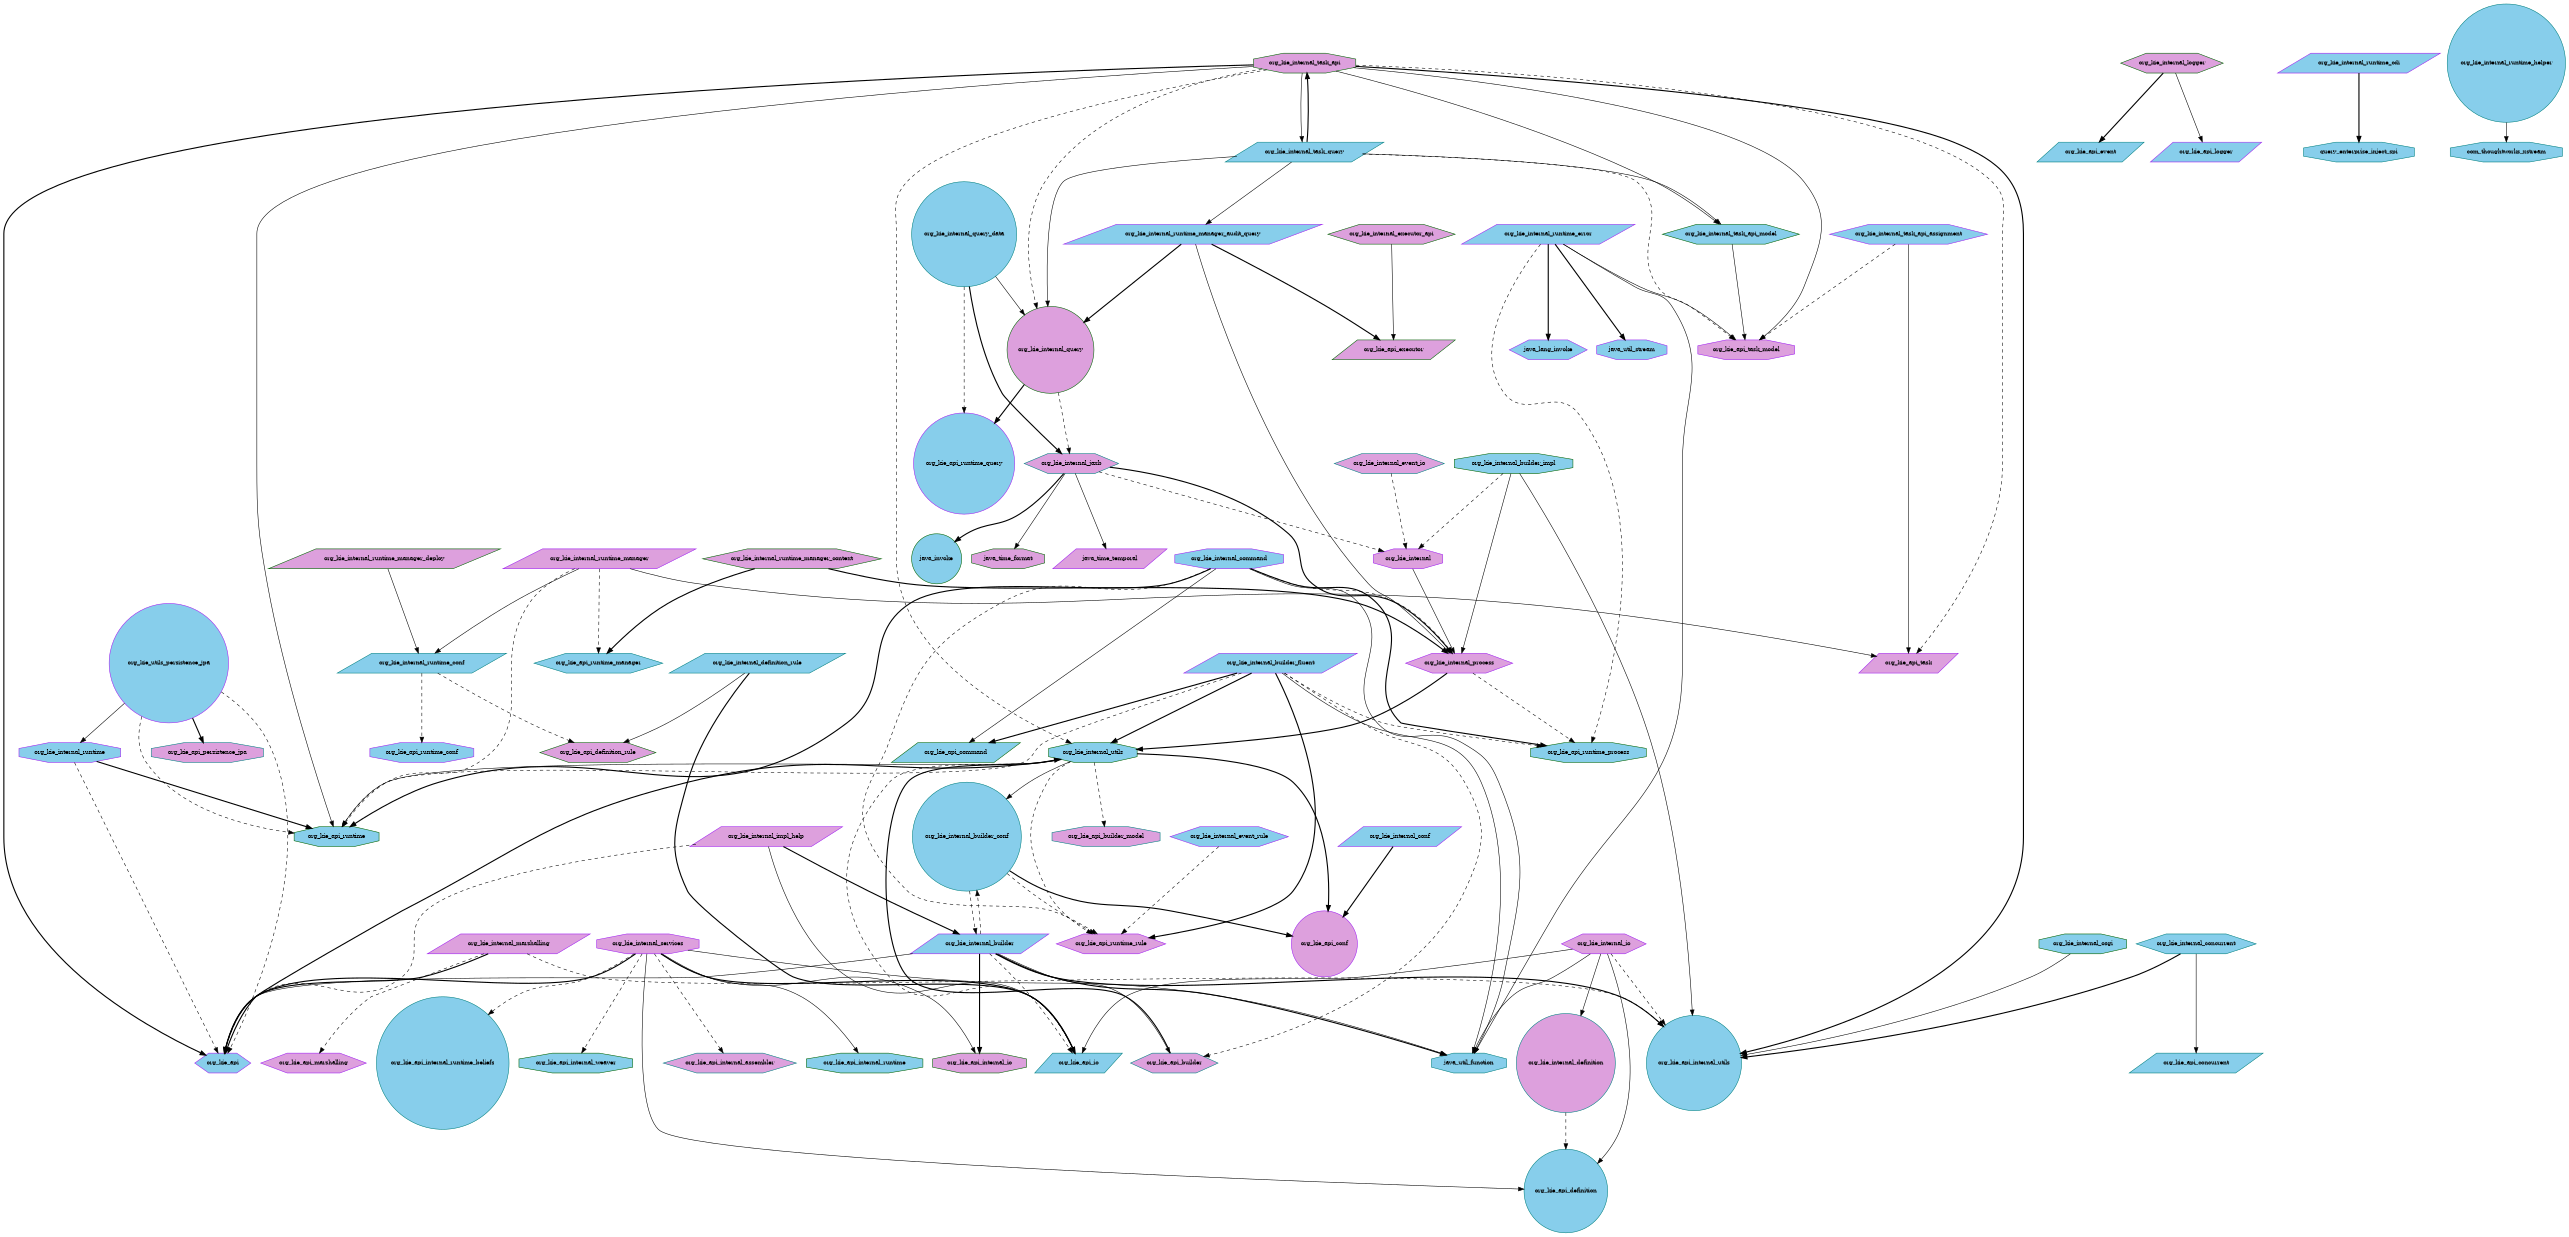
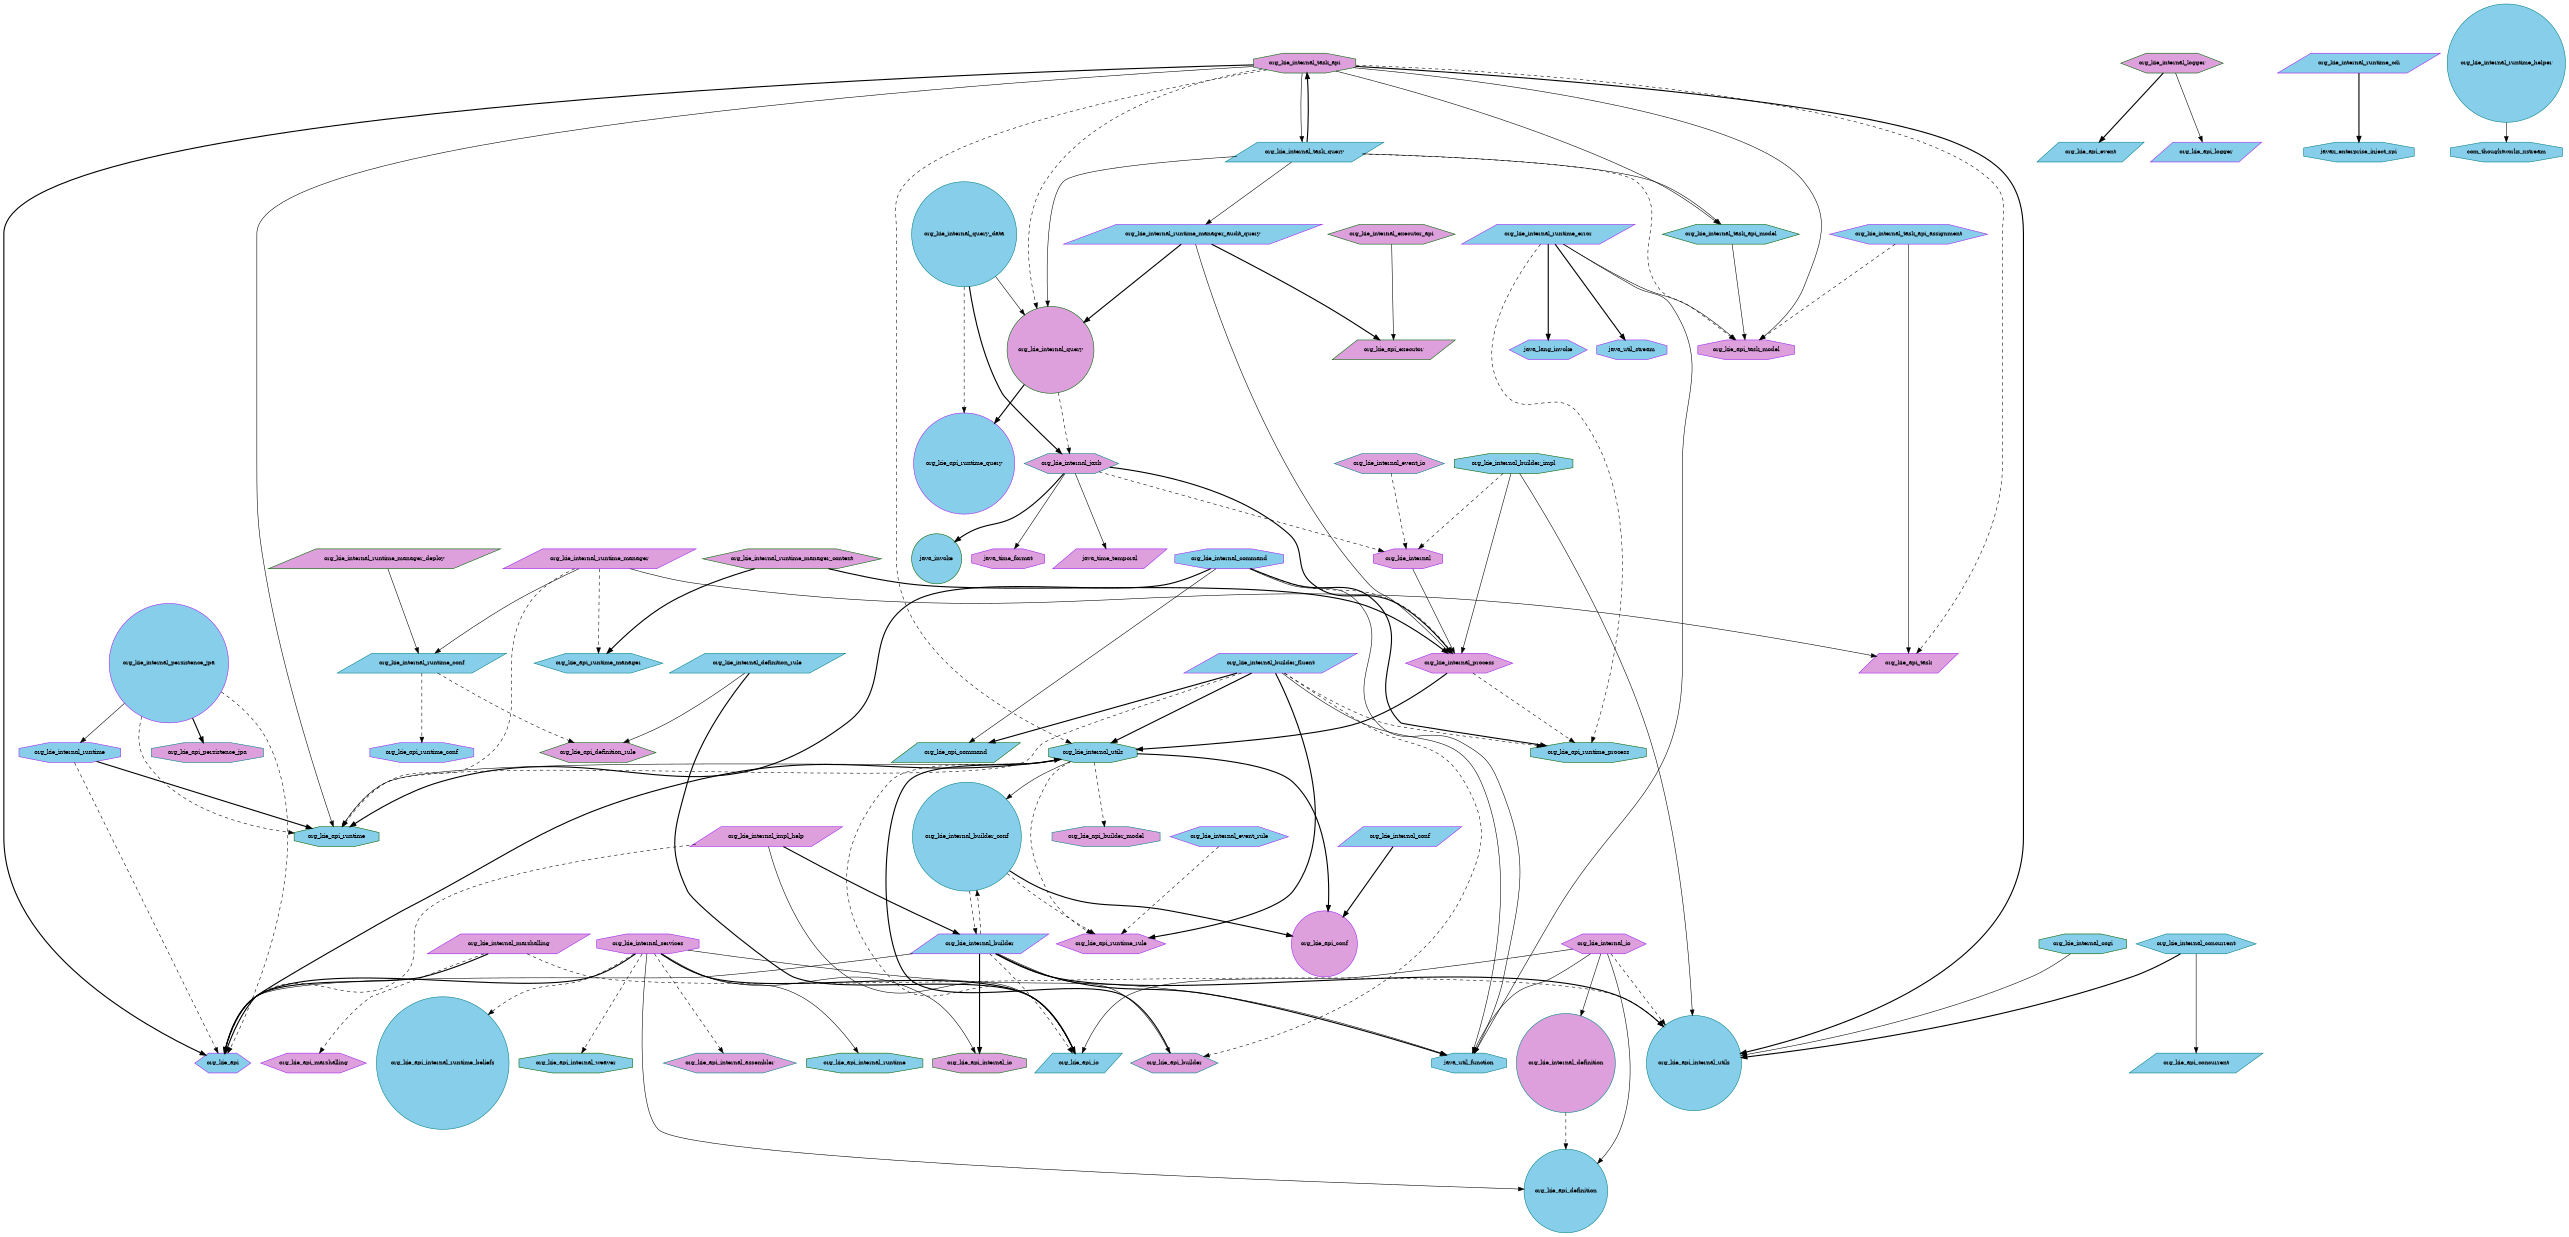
(2359, 152) -> (2359, 152)
(1008, 559) -> (1008, 559)
(169, 663) -> (169, 663)
(896, 724) -> none
